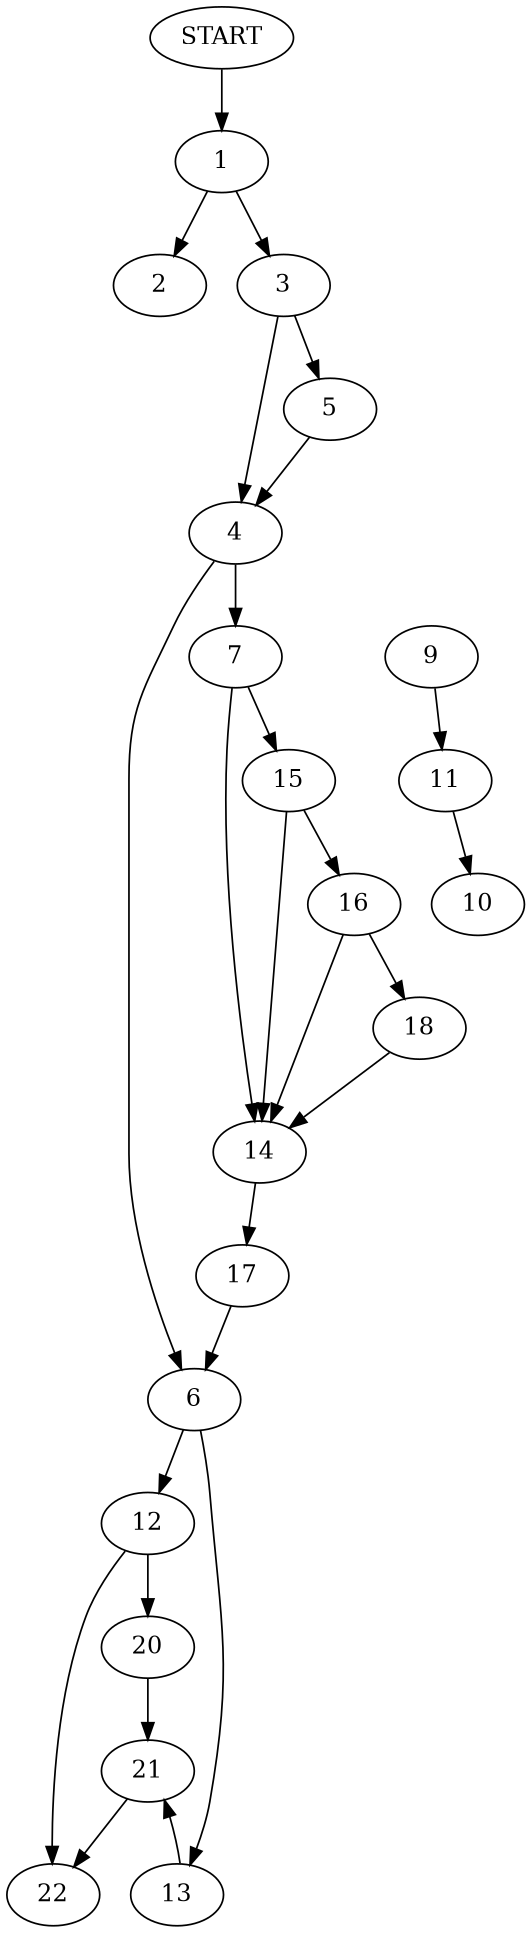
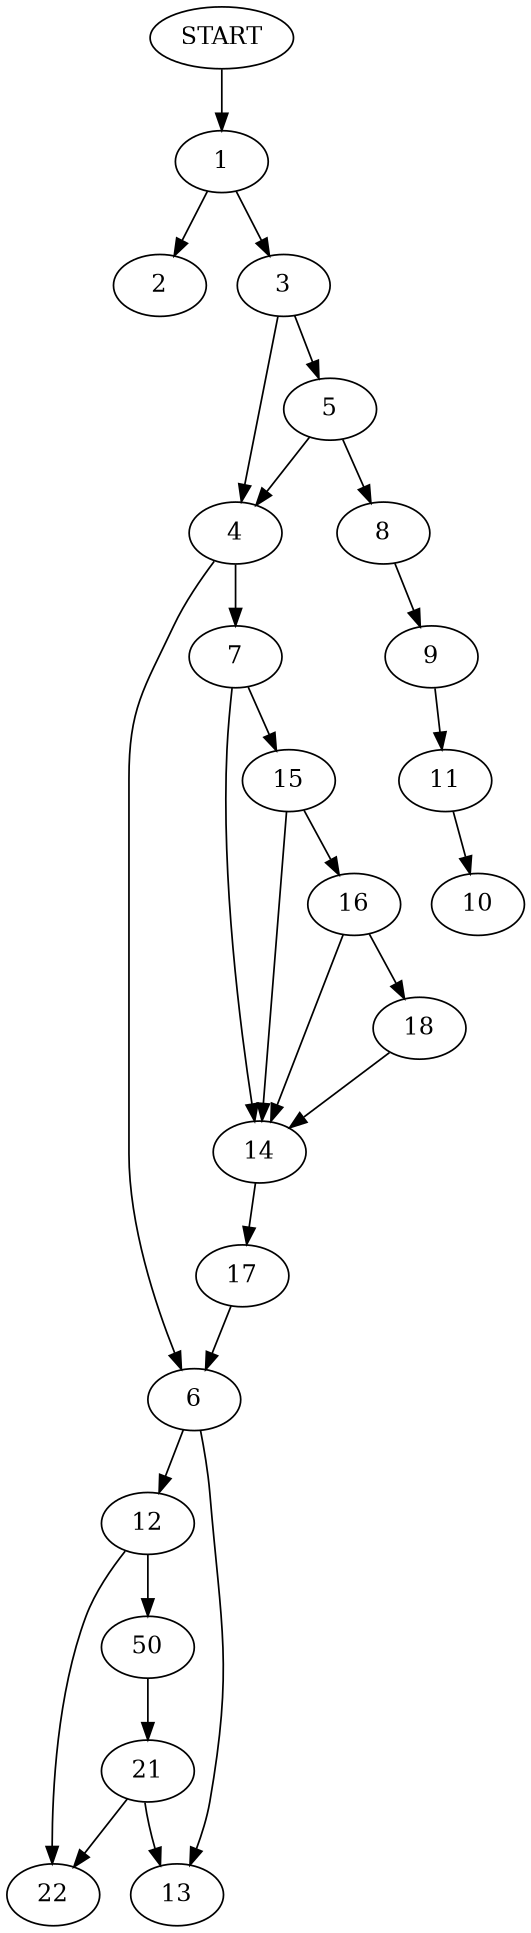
none -> (383, 533)
(148, 1647) -> (148, 1647)
(176, 1840) -> (149, 1826)
